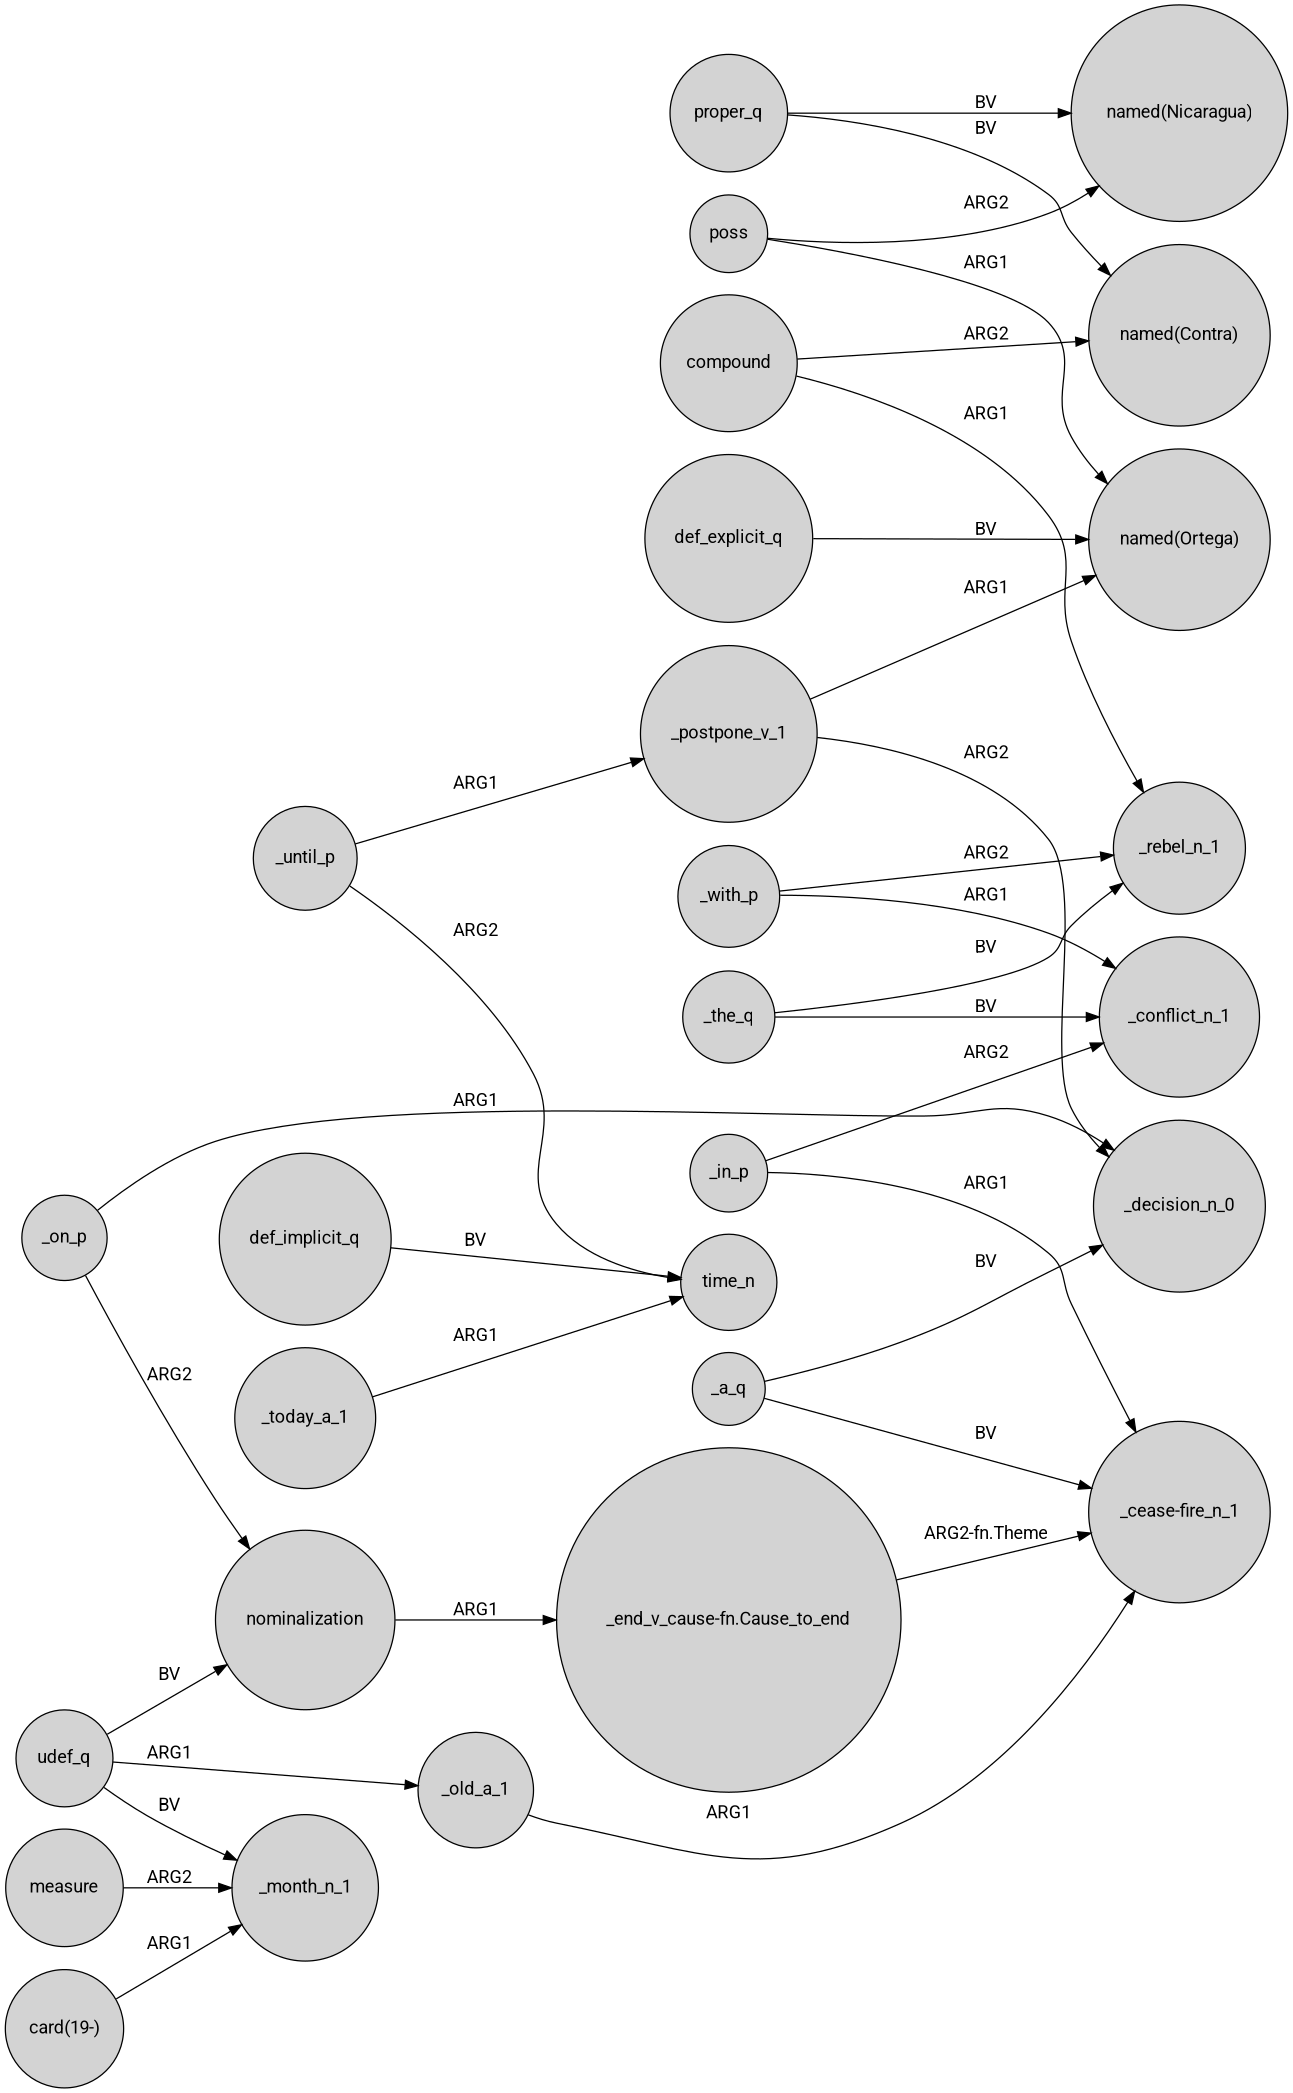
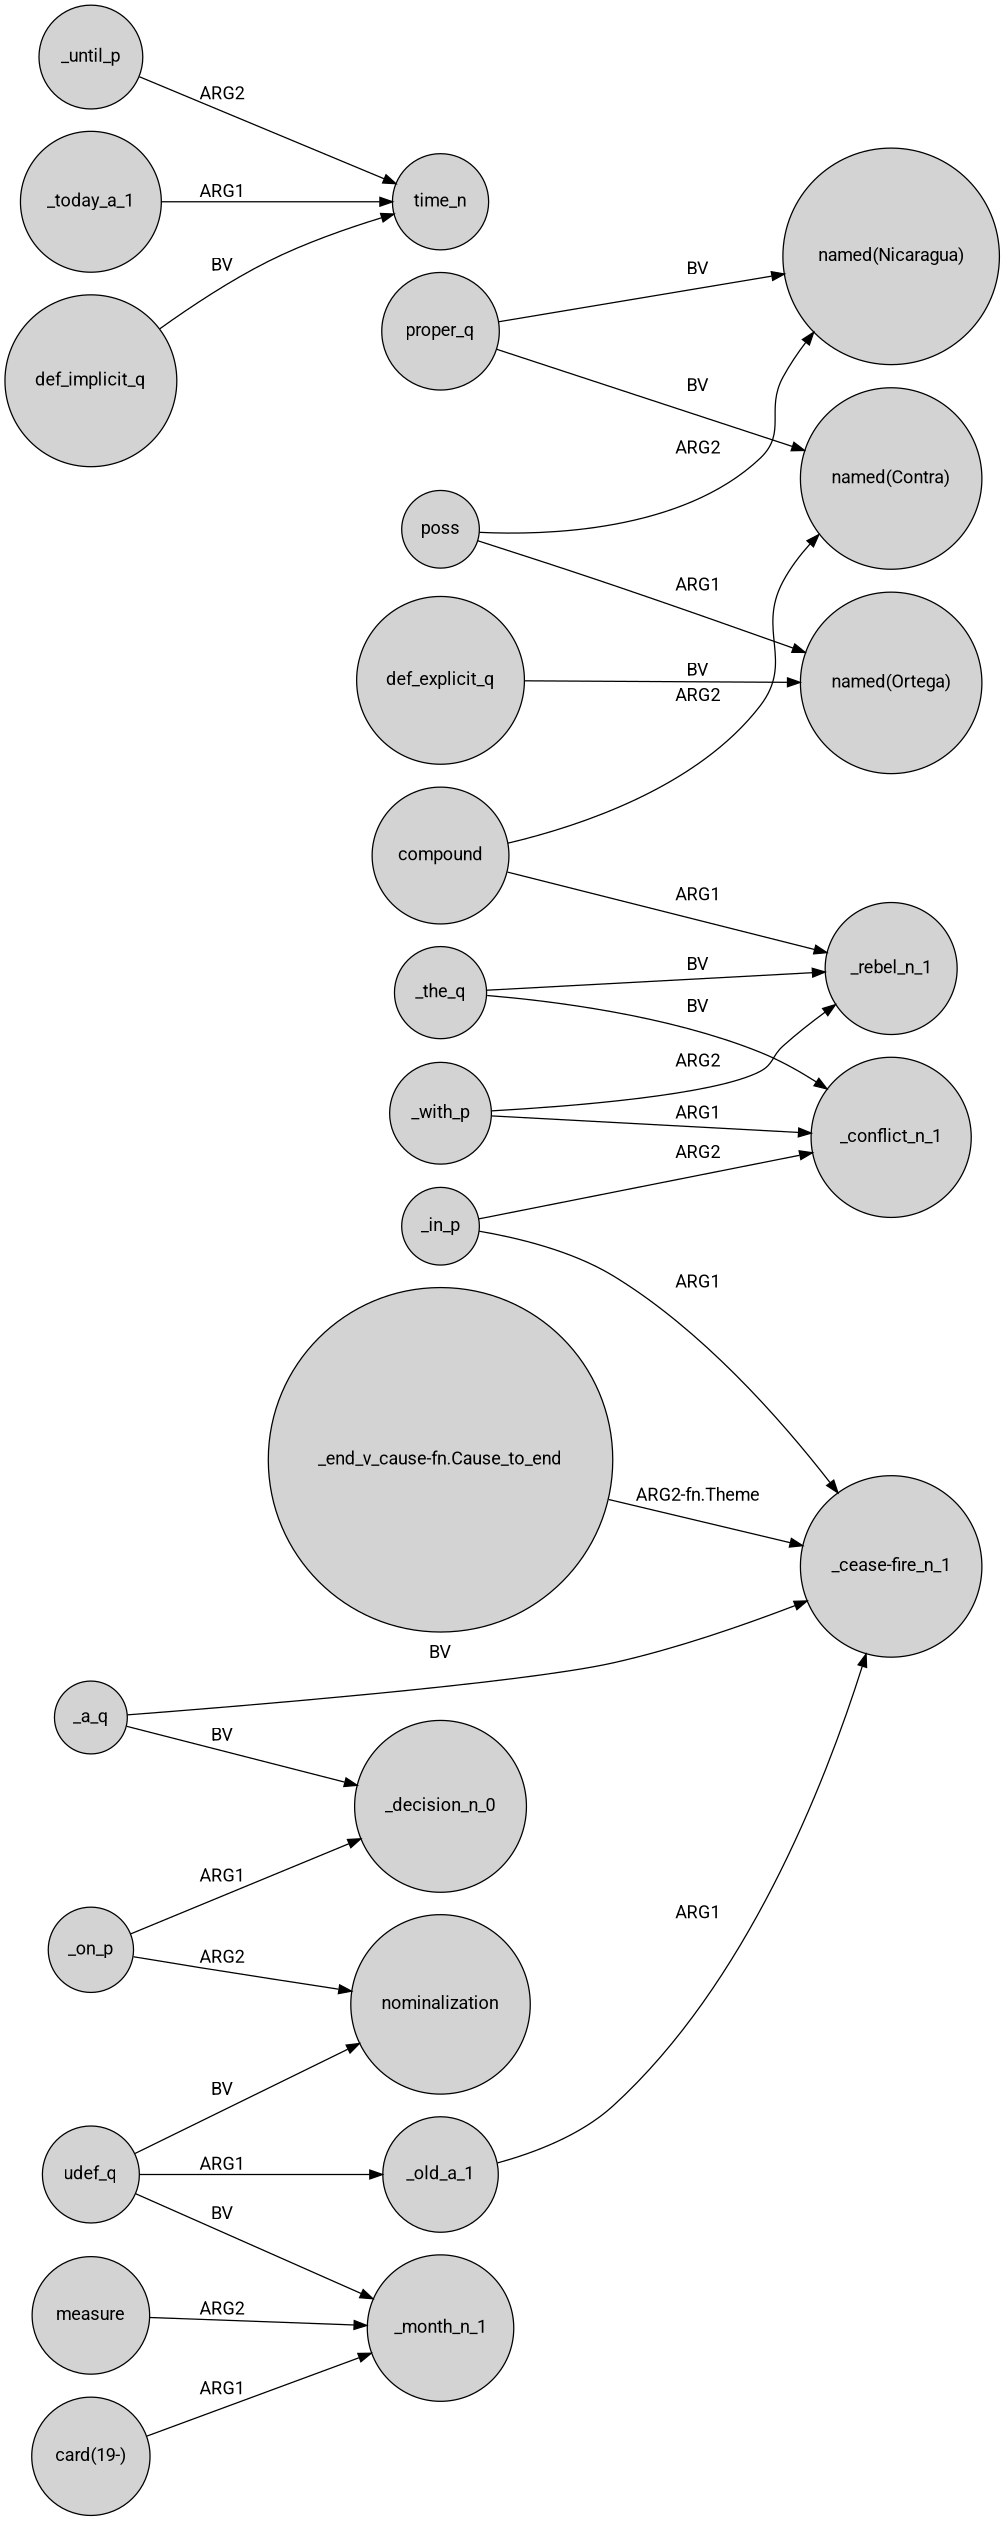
(729, 734) -> none
(469, 1620) -> none
